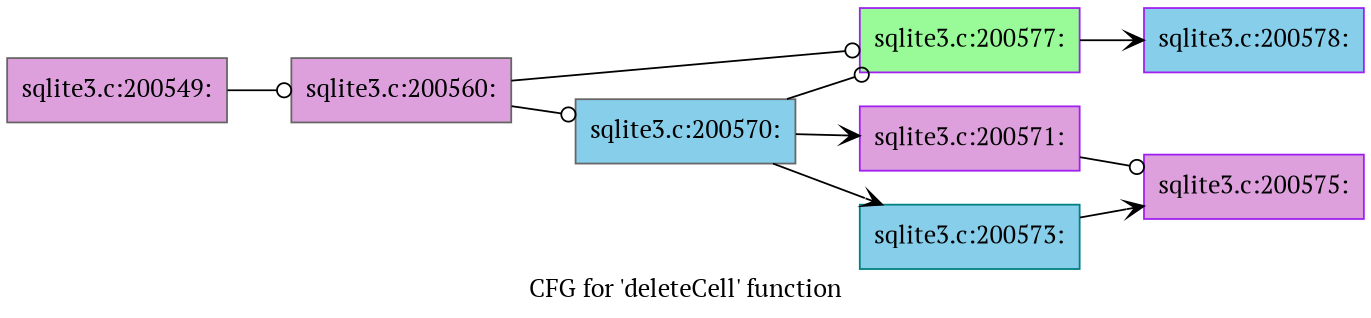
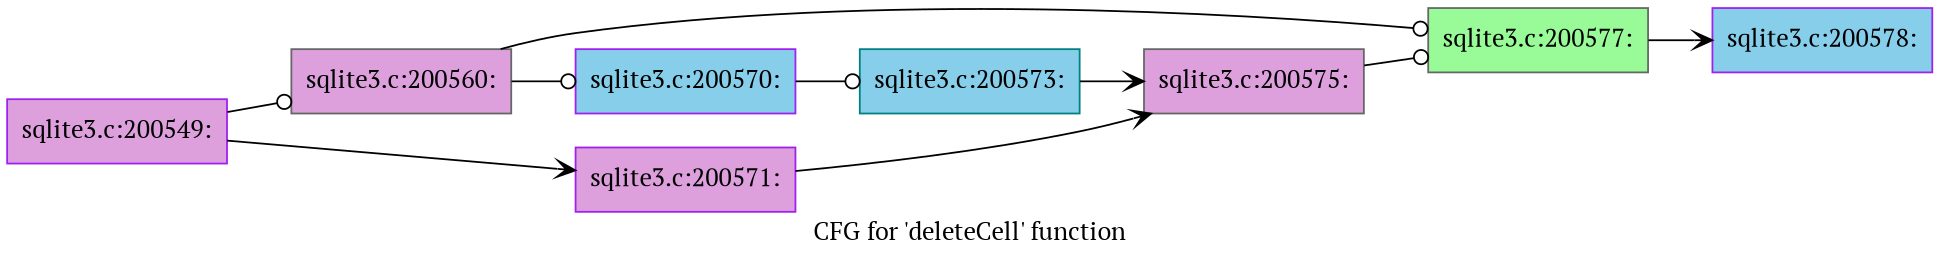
(970, 40) -> (1538, 40)
(821, 88) -> (1389, 62)
(117, 90) -> (117, 131)
(686, 131) -> (686, 81)
(819, 135) -> (392, 155)
(1105, 161) -> (965, 151)
(819, 181) -> (821, 81)
(1254, 187) -> (1254, 81)
